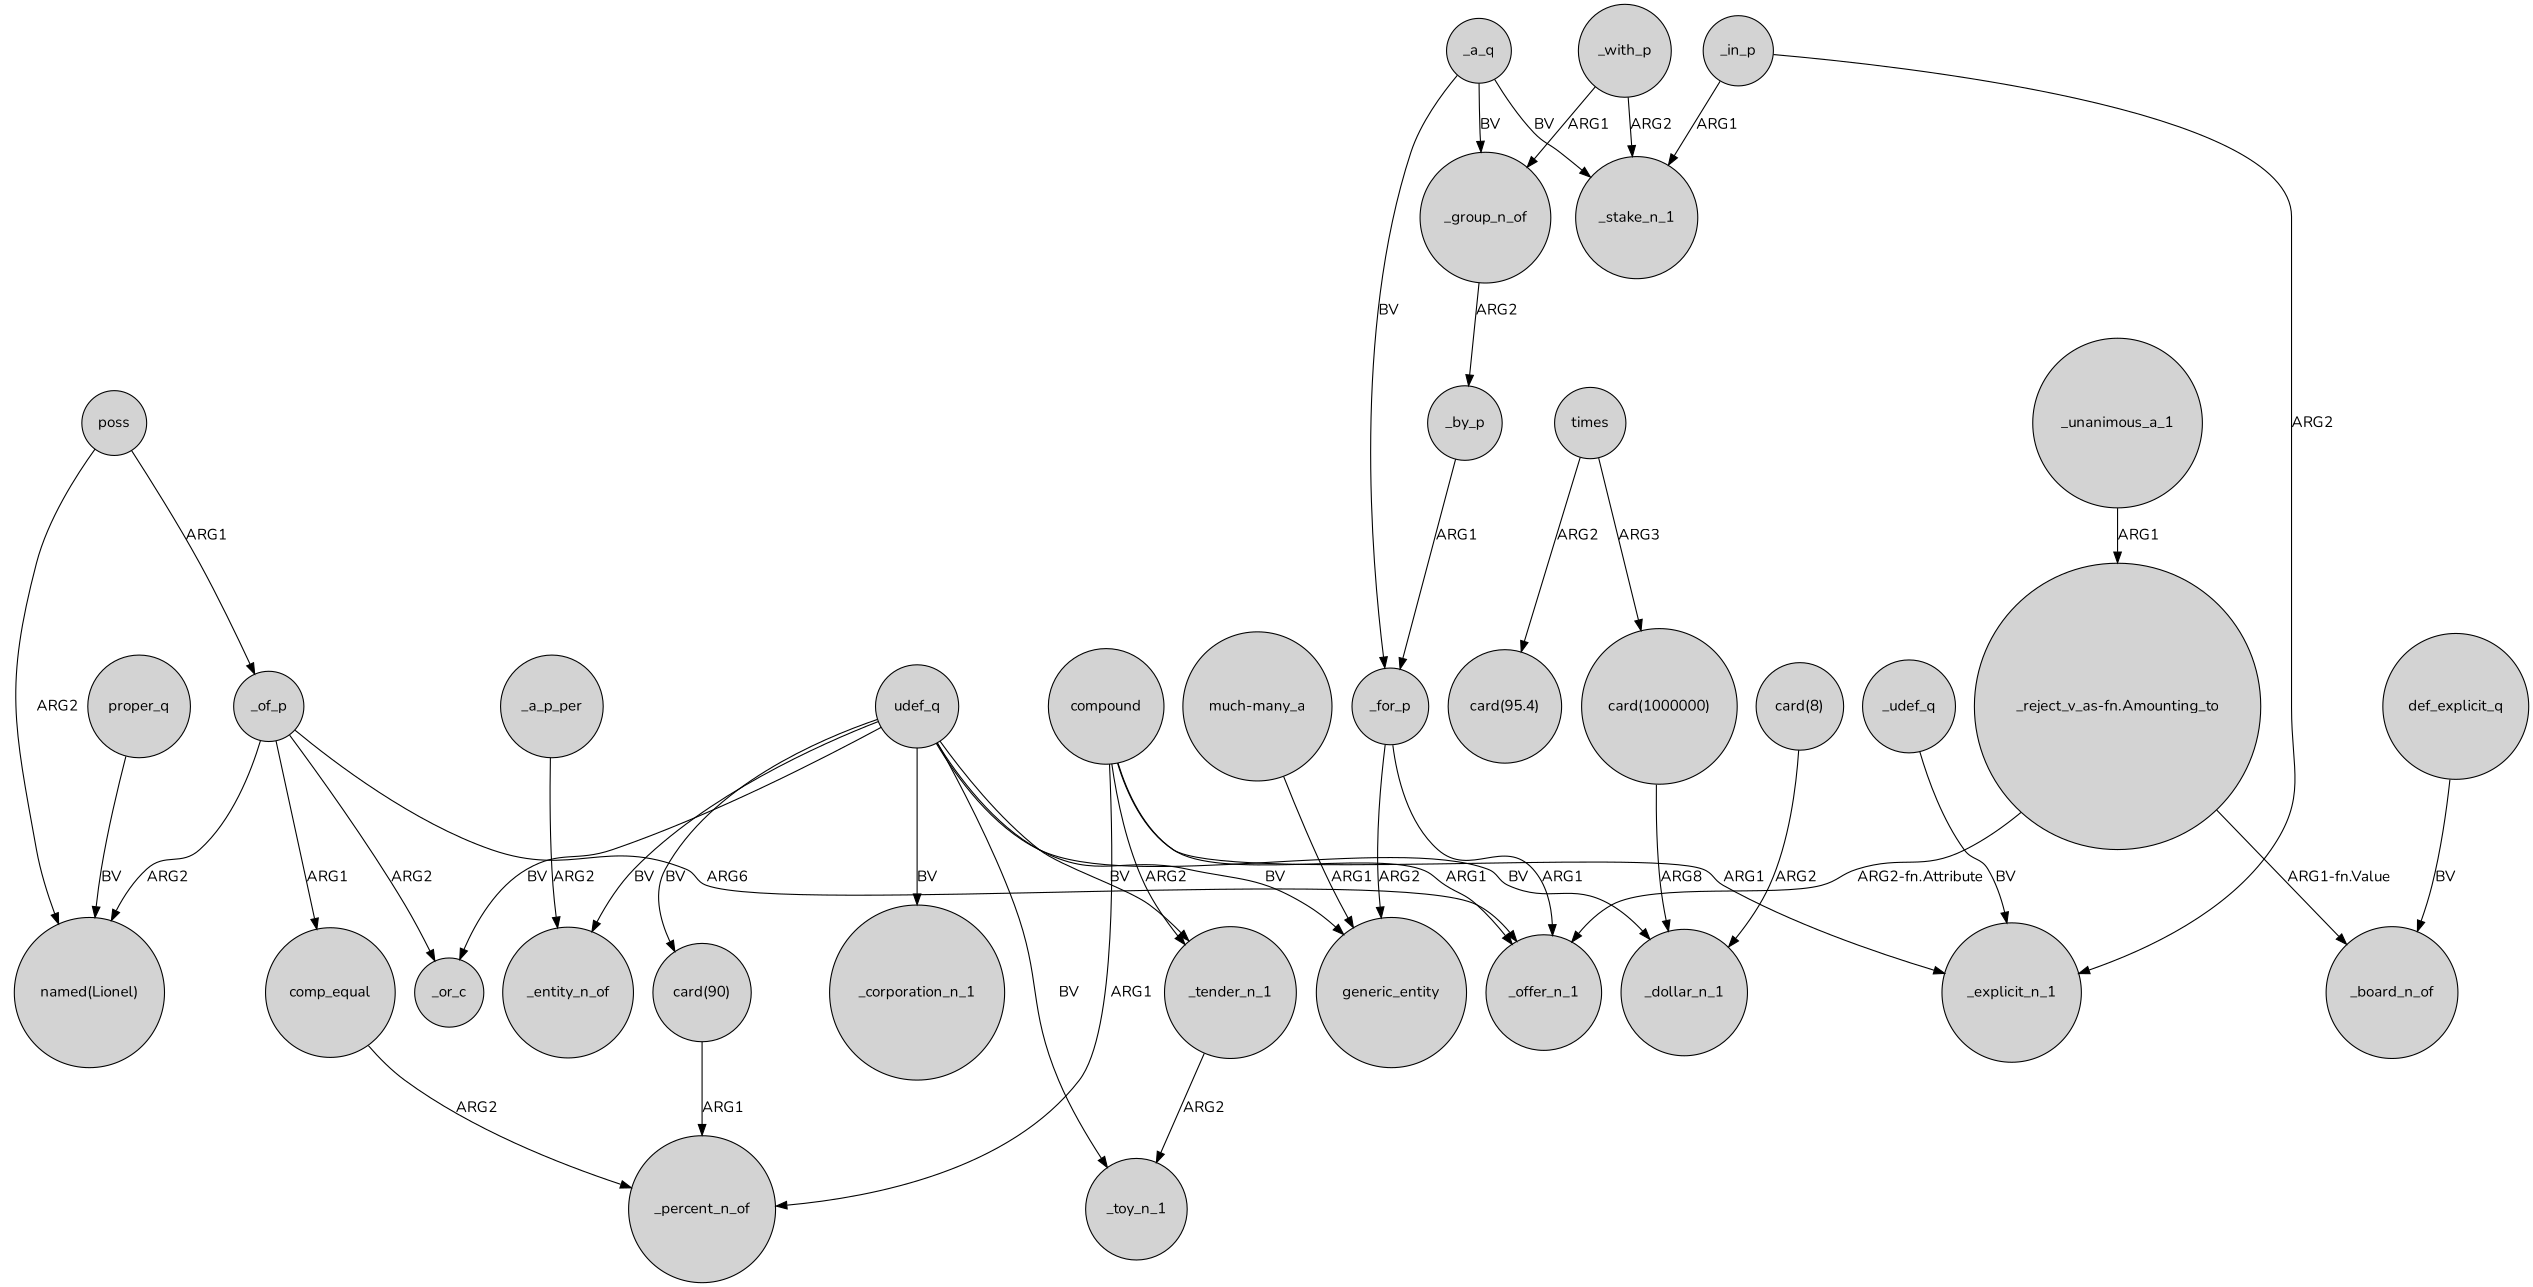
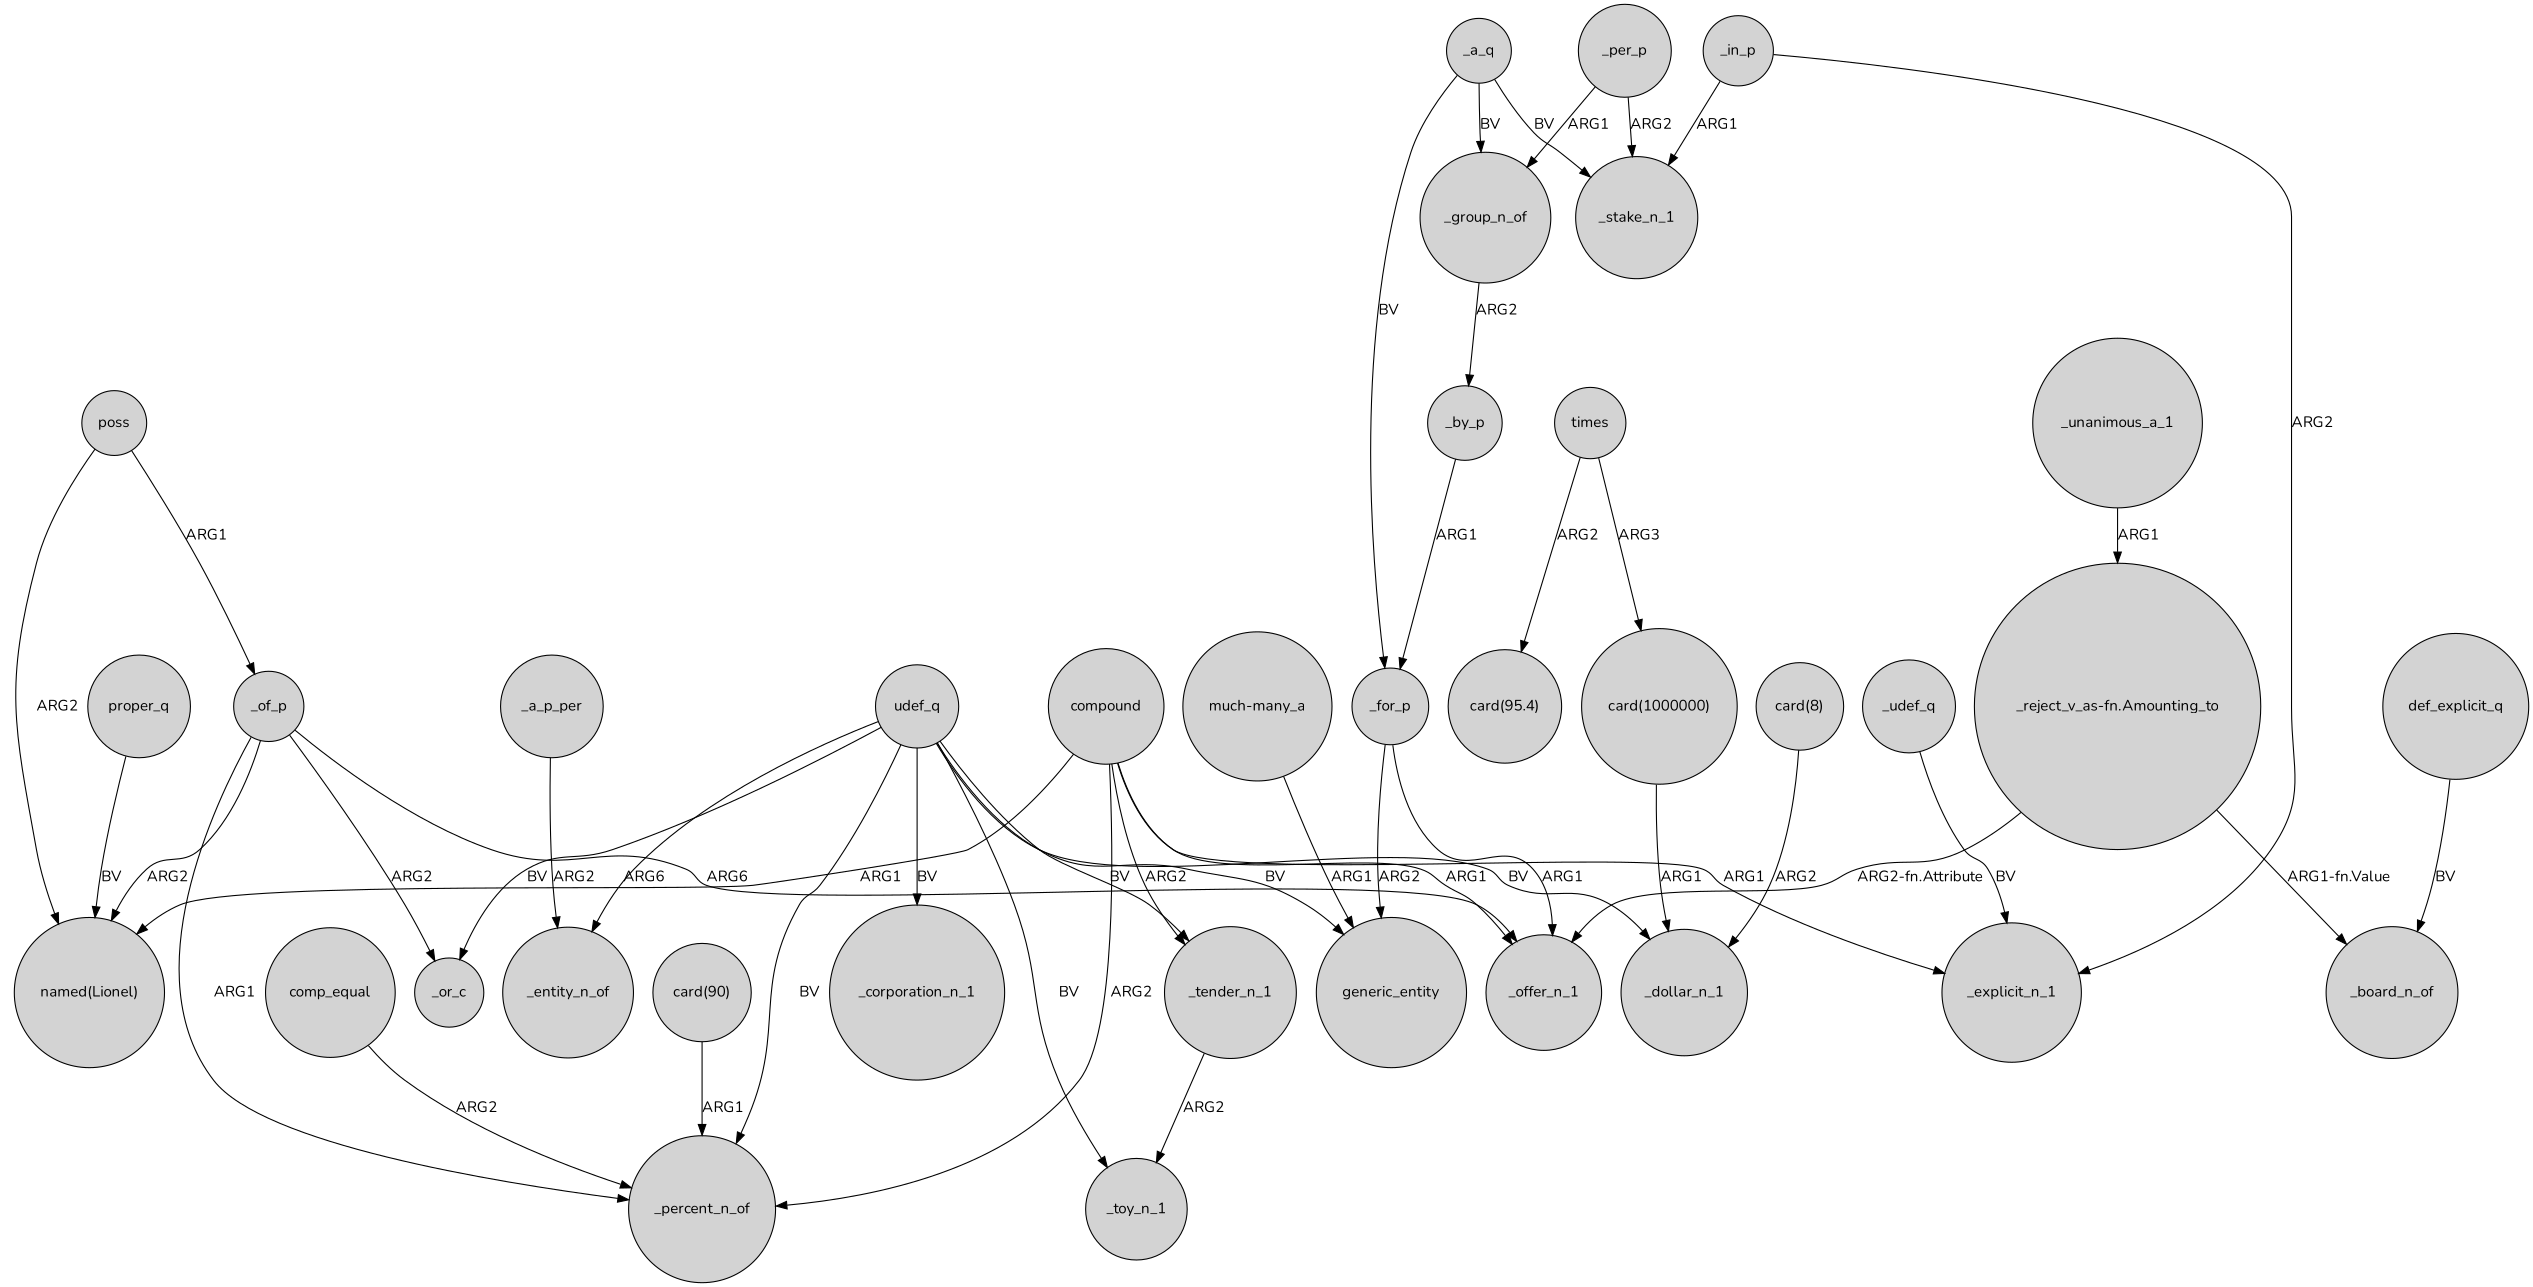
(1625, 51) -> (1625, 51)
(697, 827) -> (789, 926)
(295, 830) -> (238, 1101)
(644, 877) -> (644, 877)
(1682, 877) -> (1682, 877)
none -> (650, 888)
(1132, 993) -> (1132, 993)
